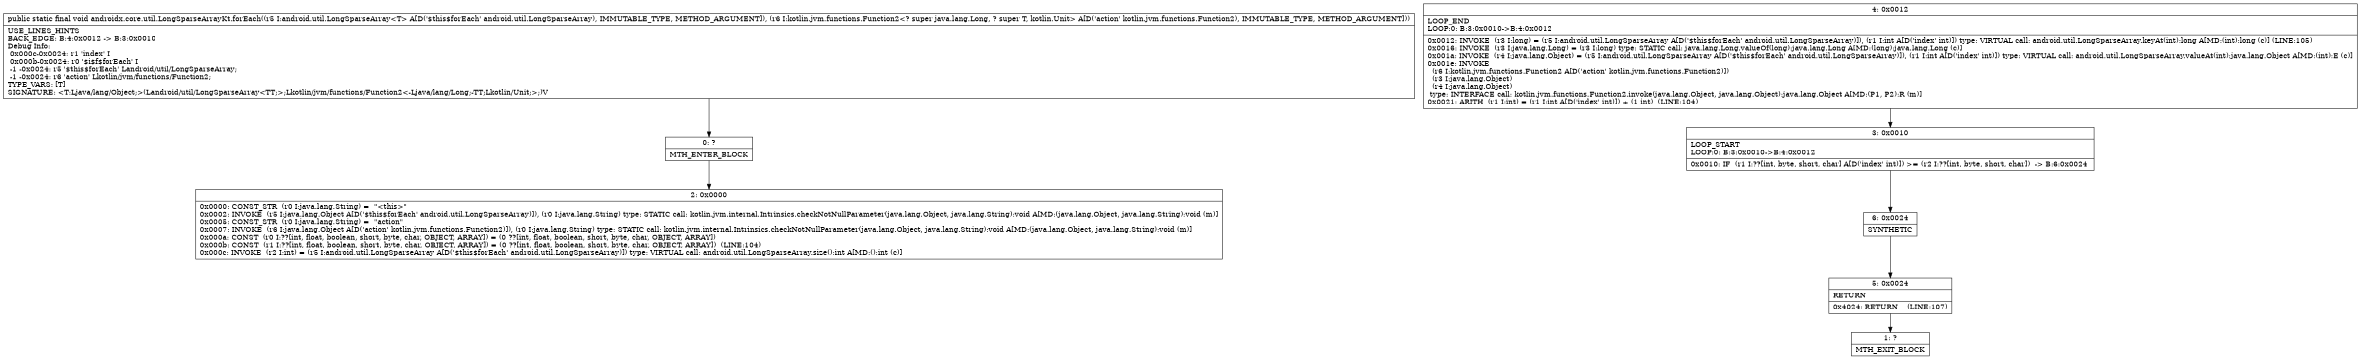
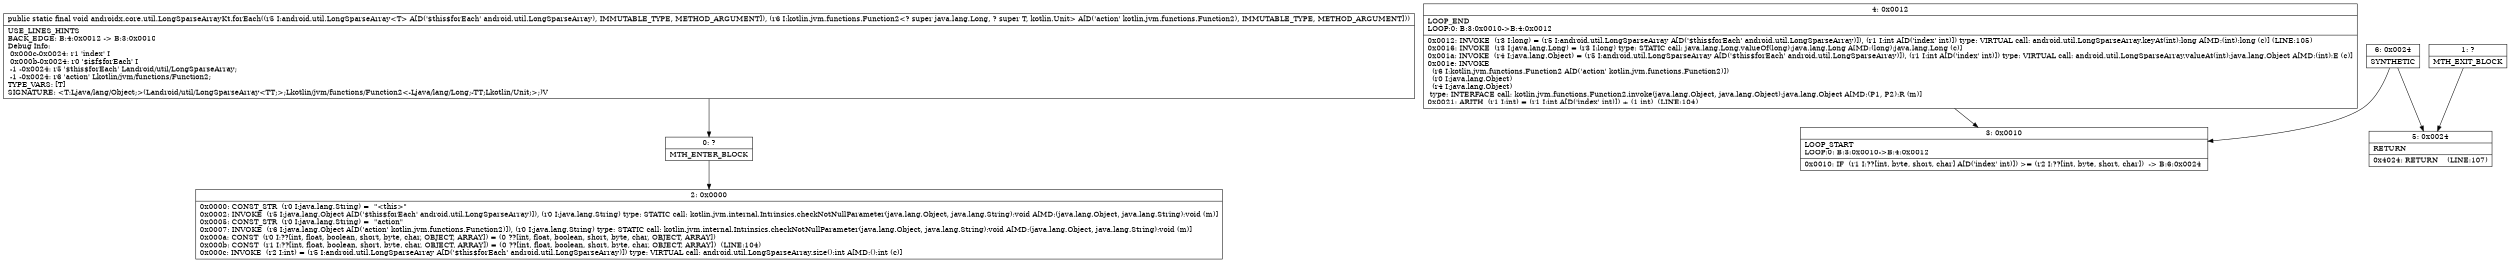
(1470, 79) -> (1470, 79)
(1890, 189) -> (2313, 126)
(1890, 320) -> (2451, 97)
